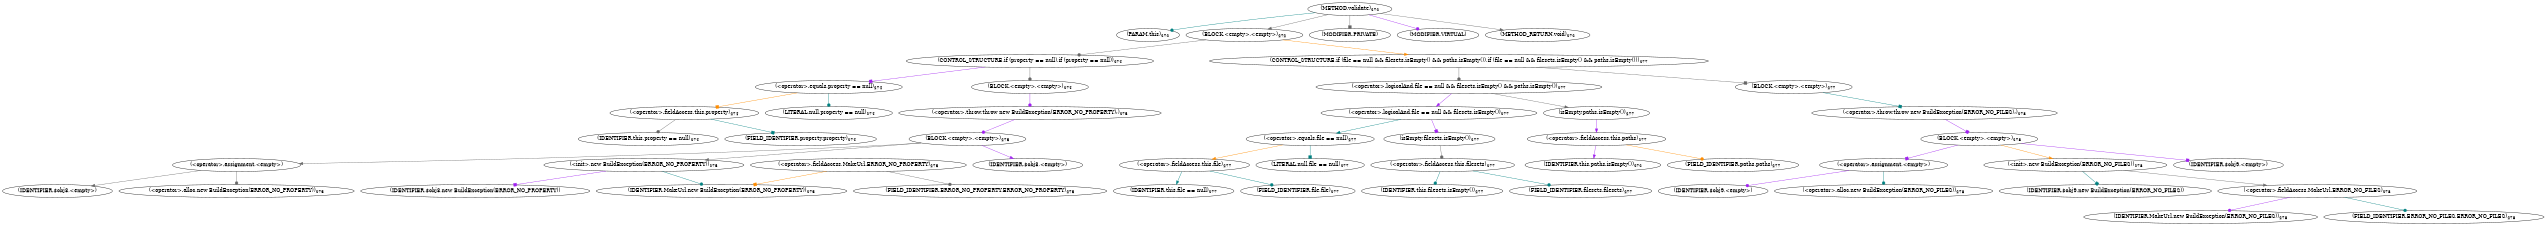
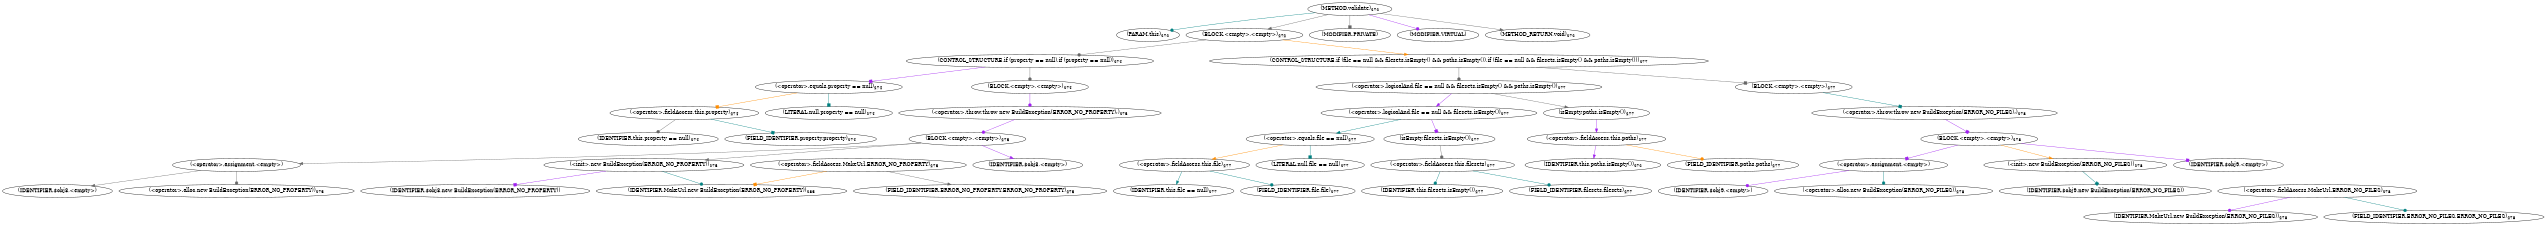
(829, 99) -> (829, 99)
(918, 178) -> (918, 178)
(2194, 178) -> none
(811, 190) -> (811, 190)
